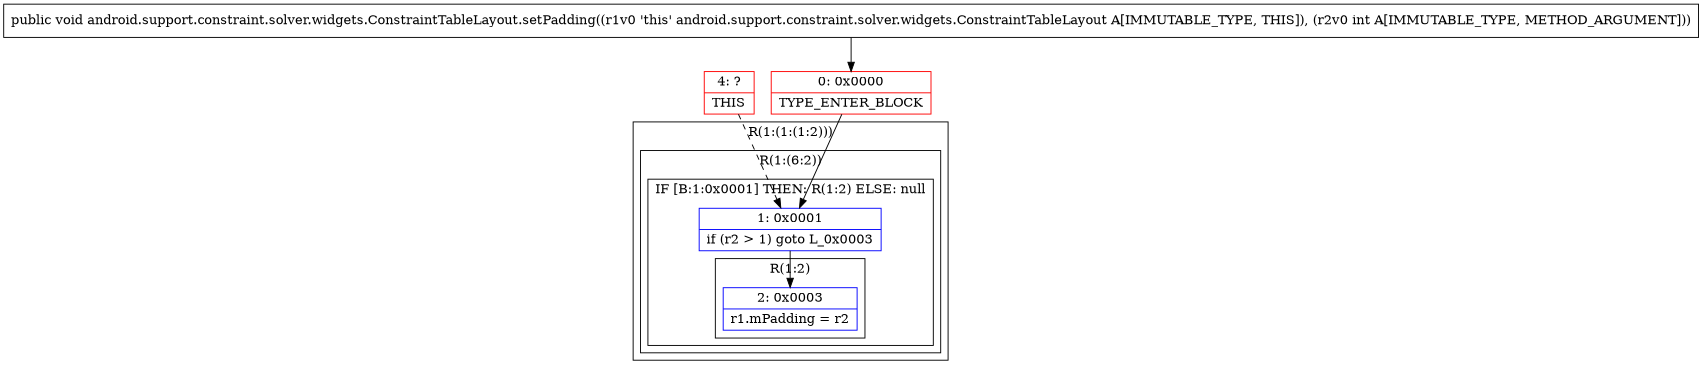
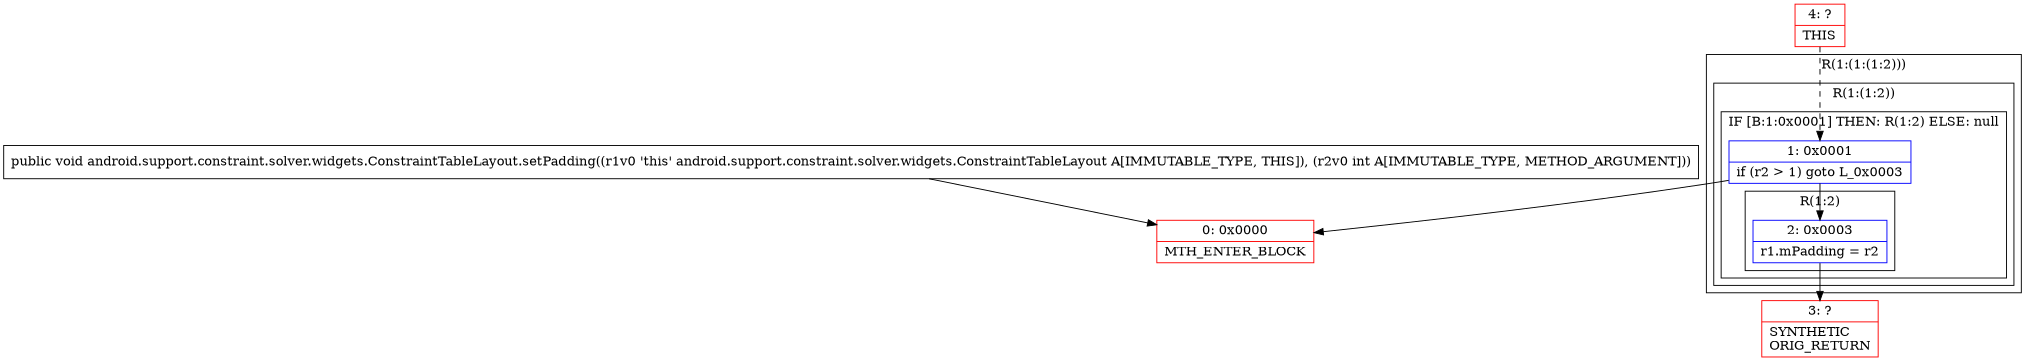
(851, 103) -> (1235, 252)
(823, 157) -> (1526, 208)
(791, 161) -> (1864, 94)
none -> (1820, 329)
